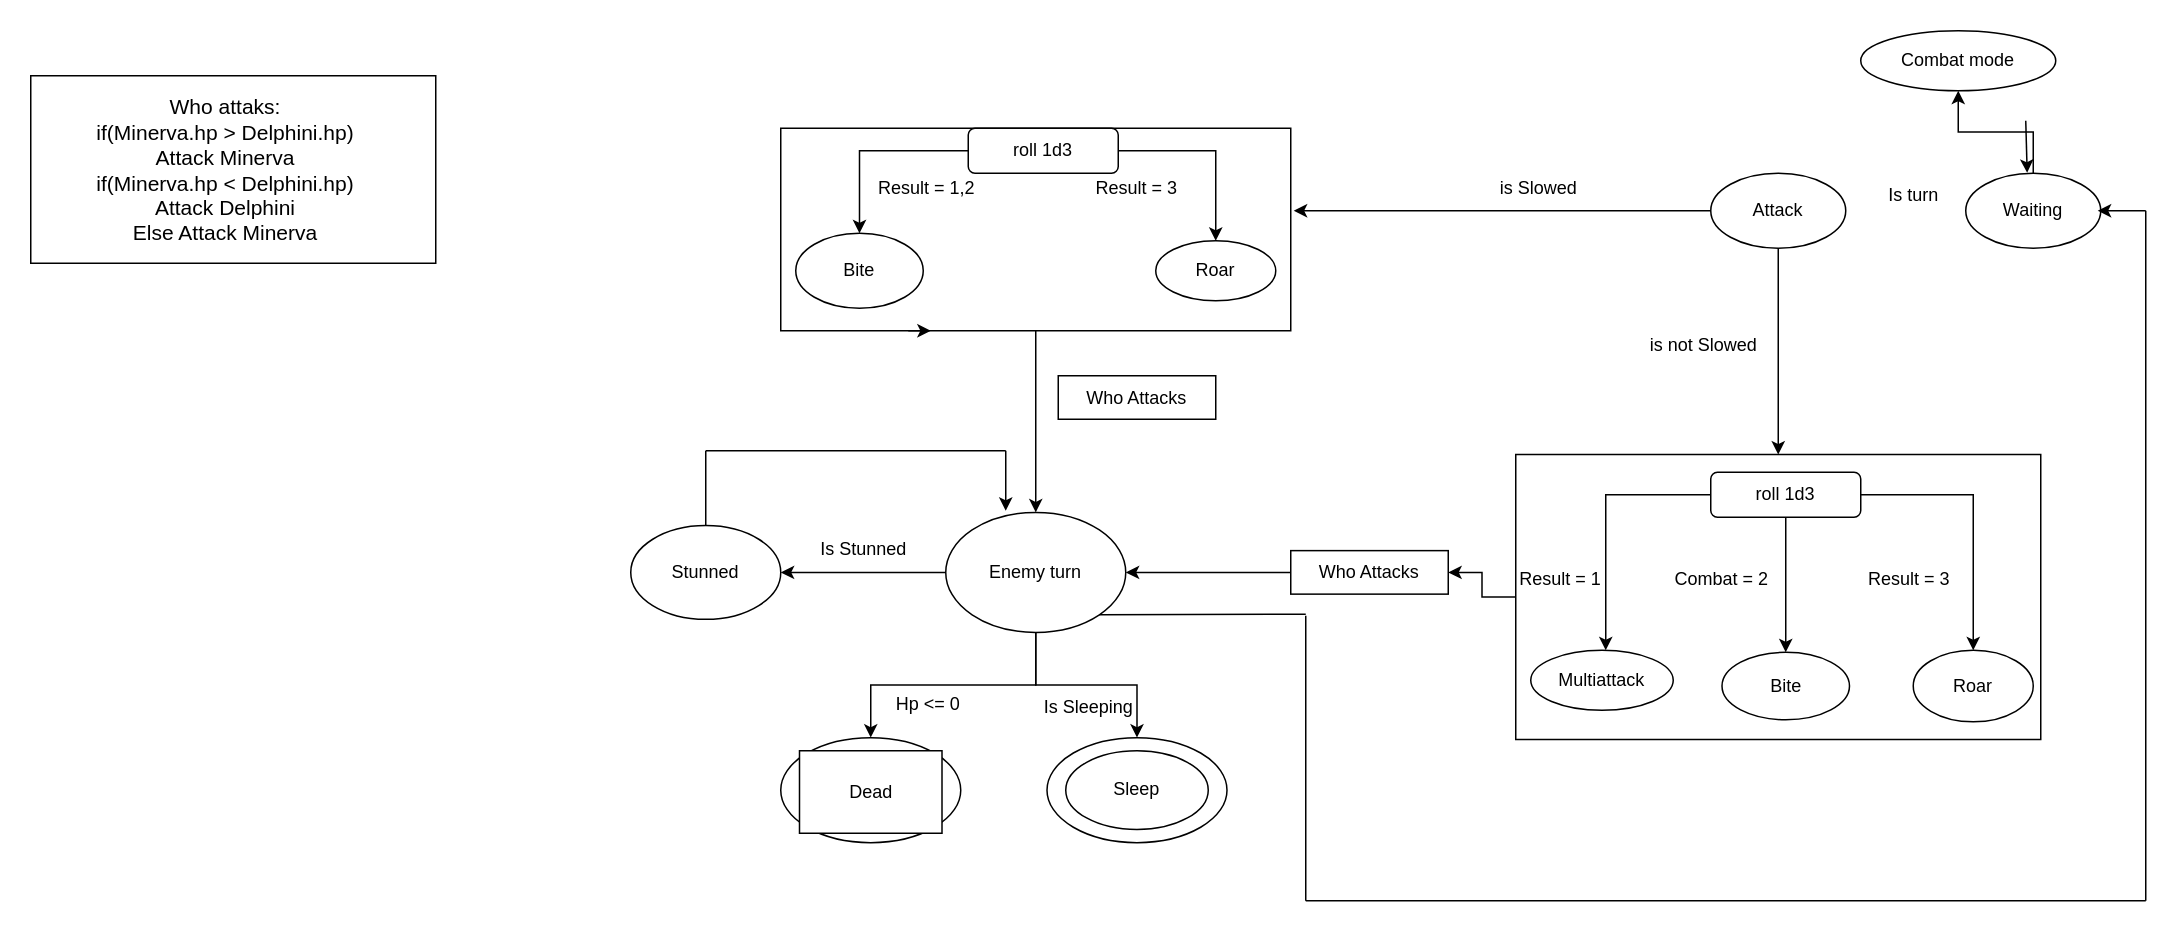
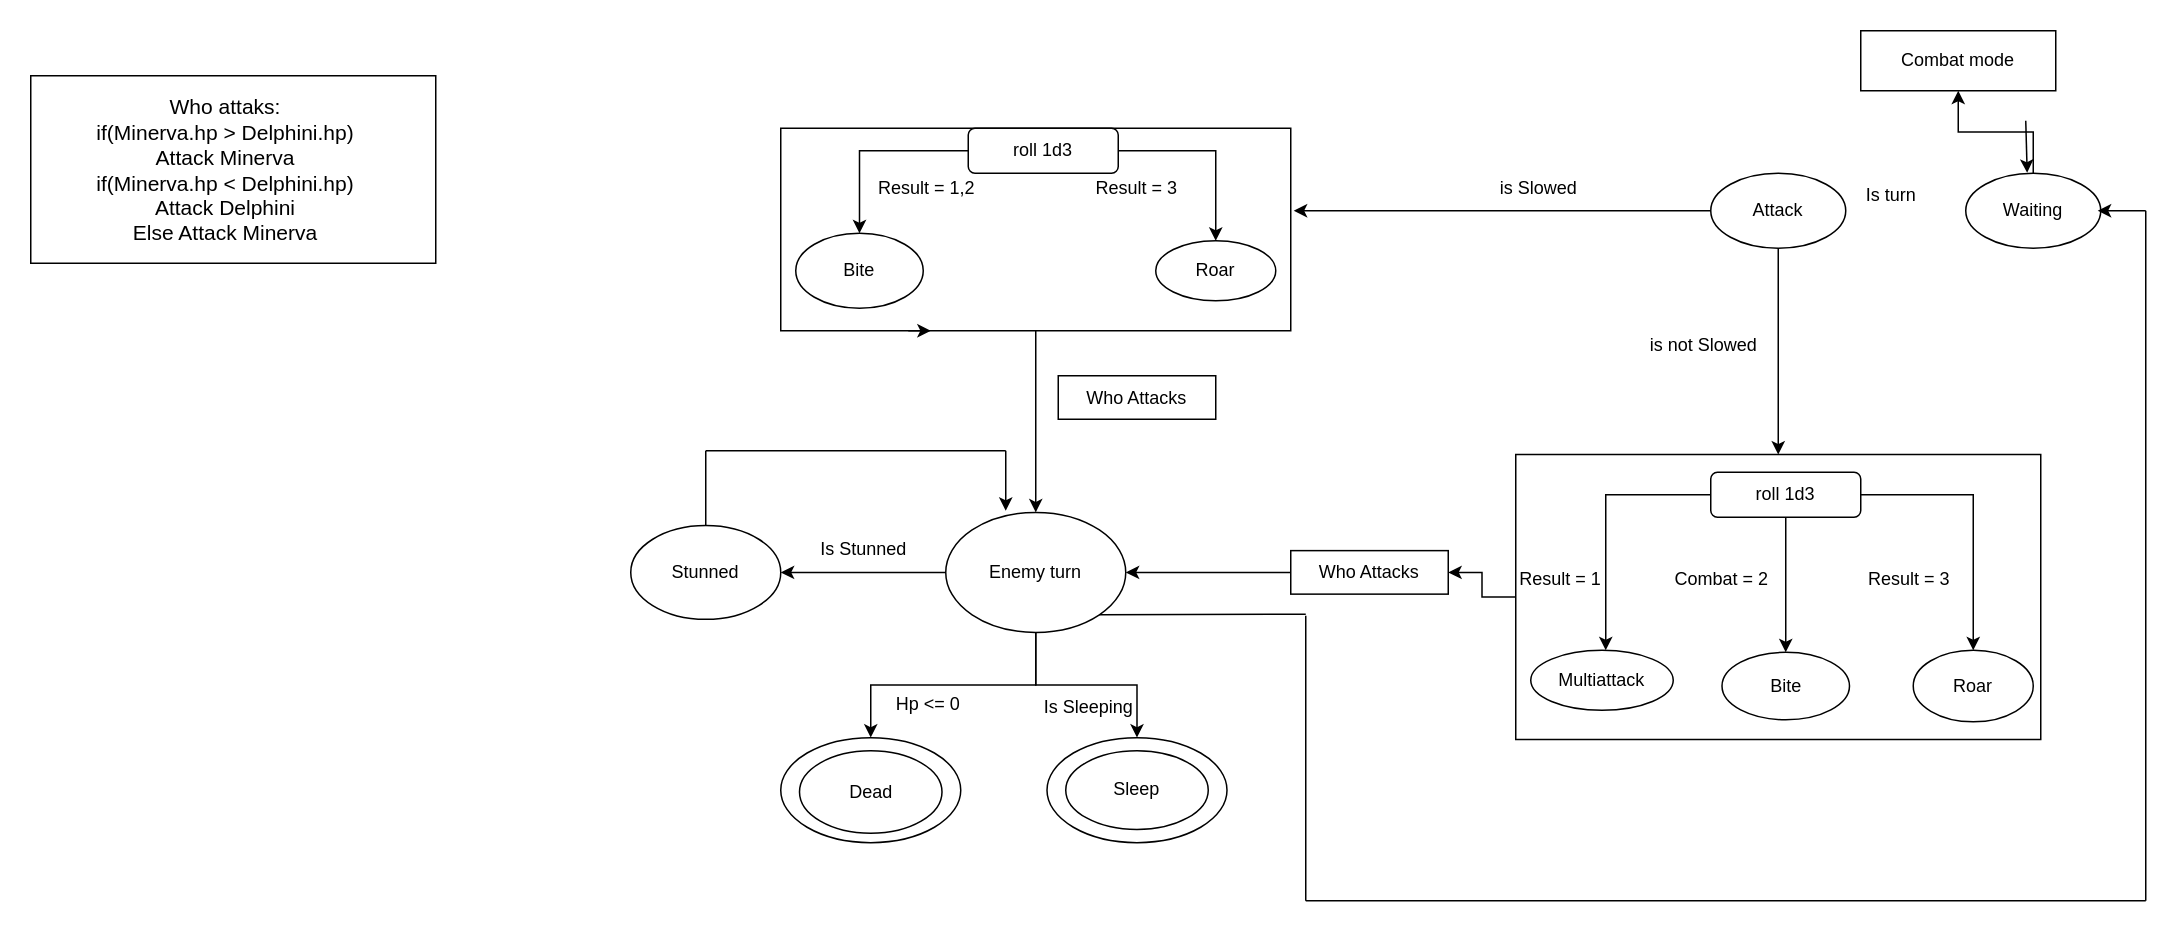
(1958, 61) -> (1958, 61)
(1913, 196) -> (1891, 196)
(871, 792) -> (871, 792)
